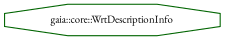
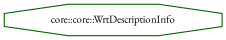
(112, 20) -> (113, 20)
